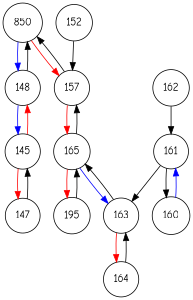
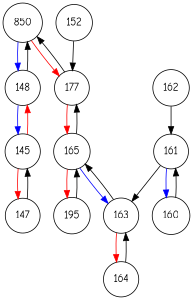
(72, 88) -> (72, 88)
(166, 179) -> (166, 179)
(176, 187) -> (176, 187)
